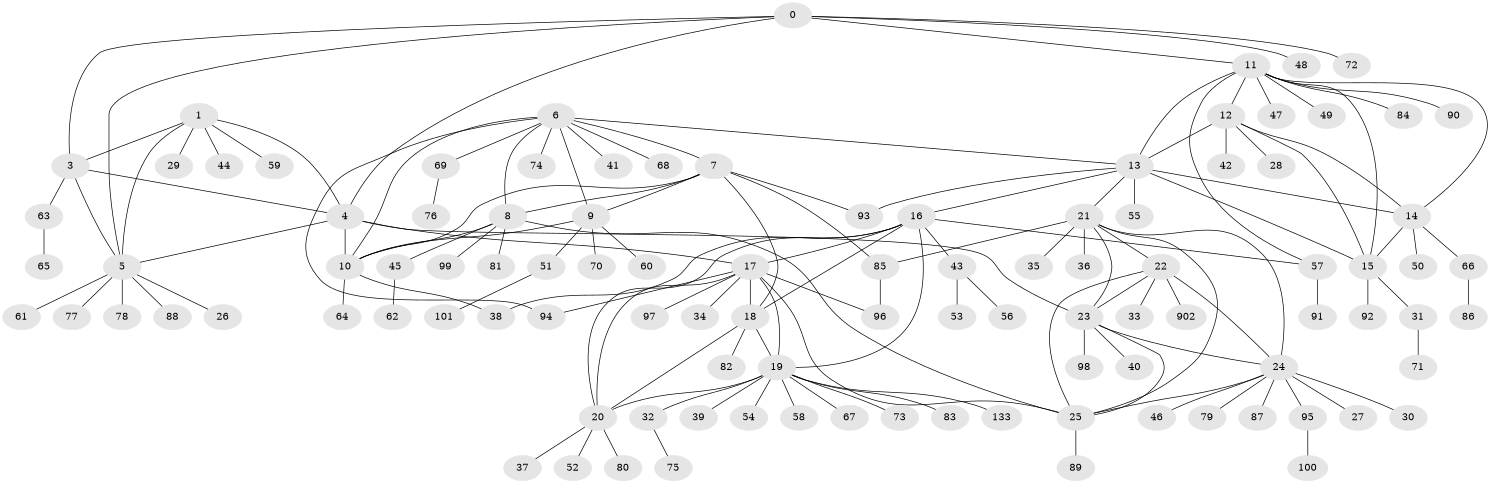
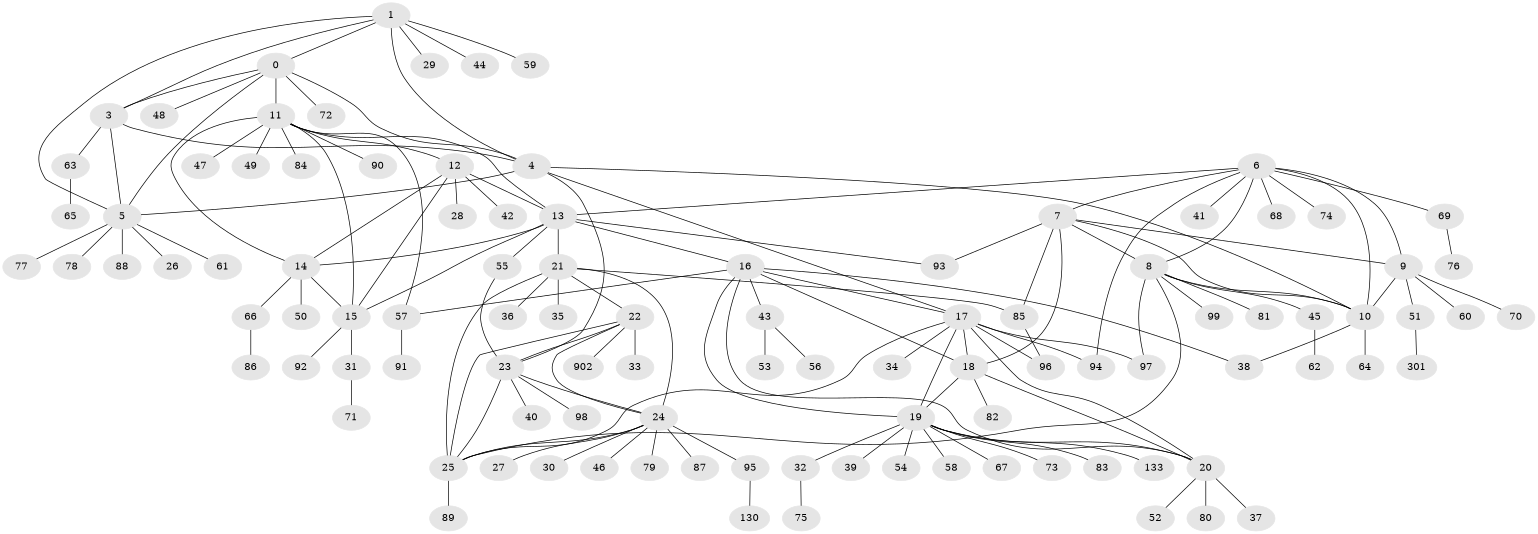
none -> (334, 41)
(1112, 267) -> (481, 318)
(444, 317) -> (1417, 367)
none -> (1139, 317)
(1308, 468) -> (750, 518)
